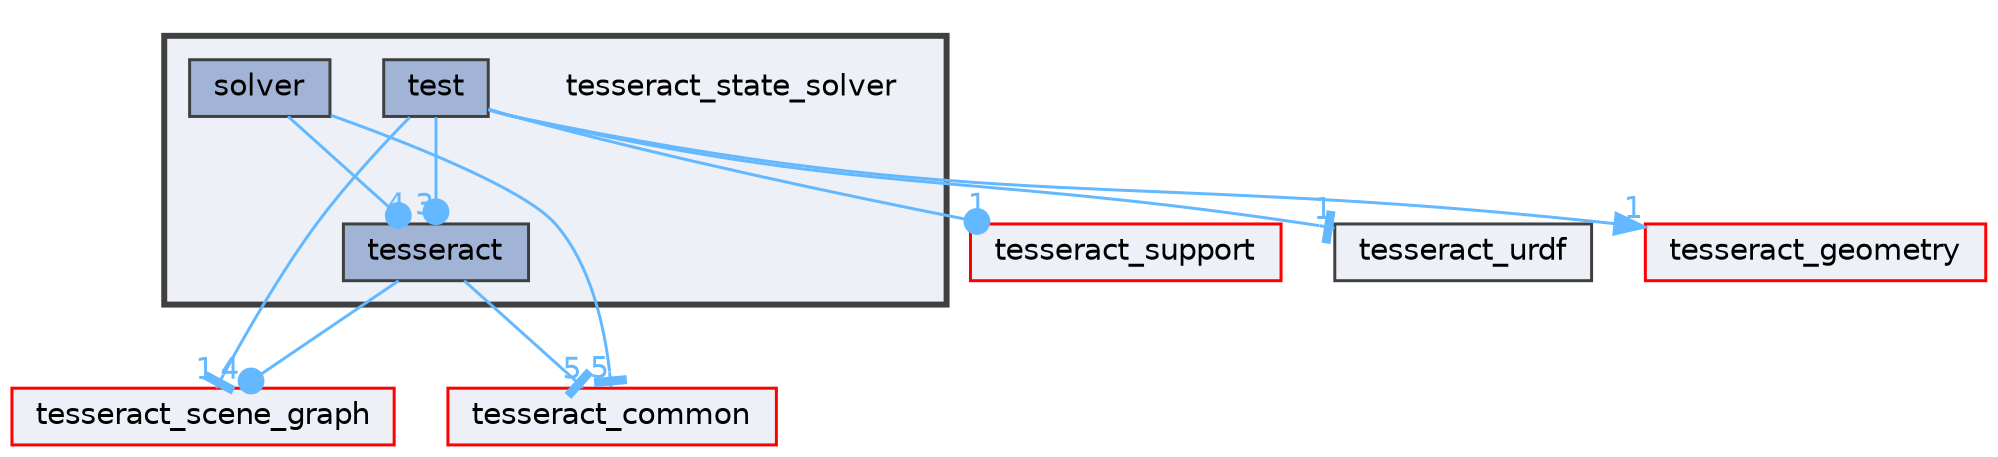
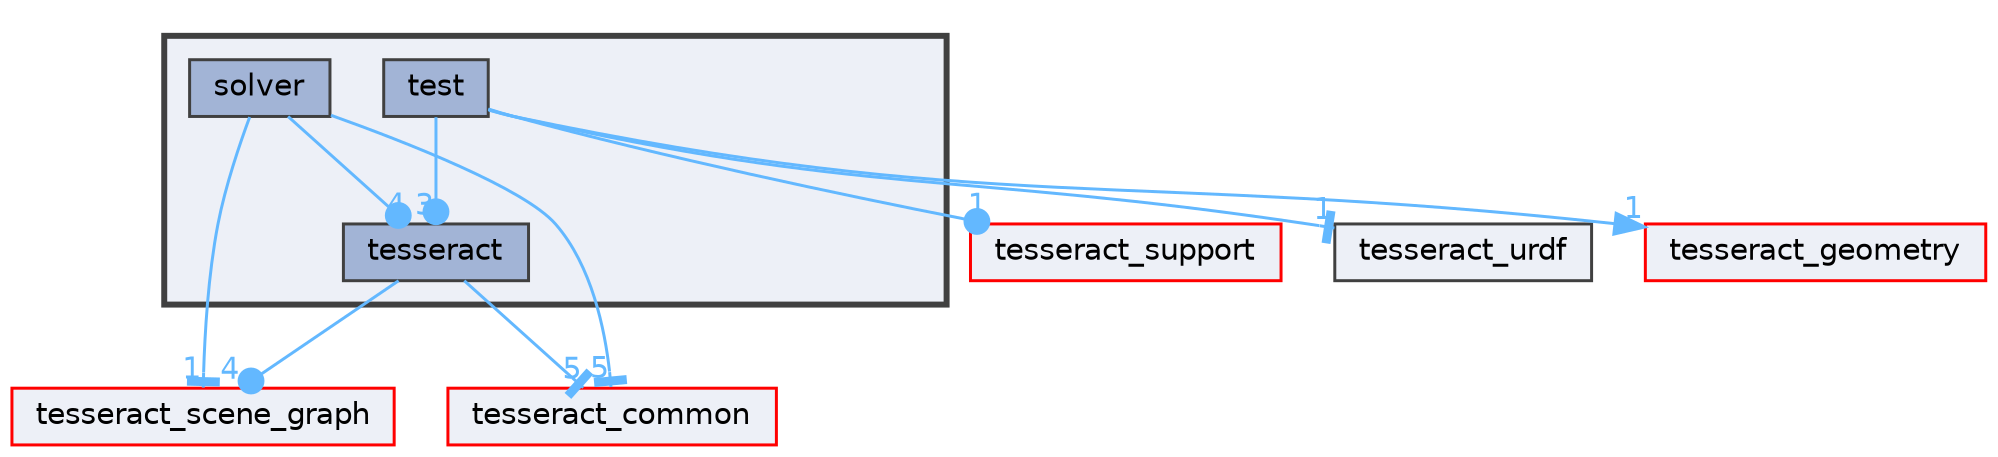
(732, 88) -> none
(306, 238) -> (215, 242)
